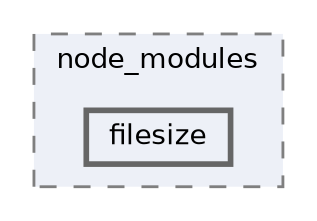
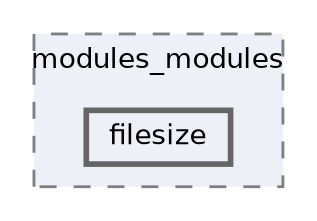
(158, 61) -> (158, 61)
